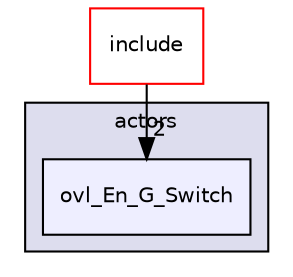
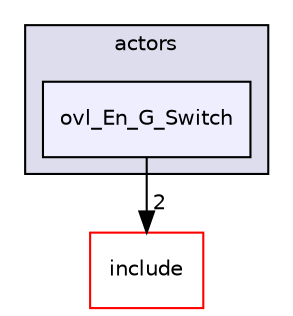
(147, 115) -> (147, 187)
